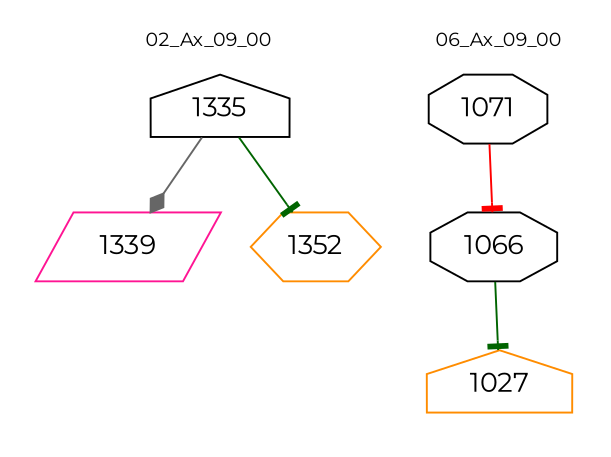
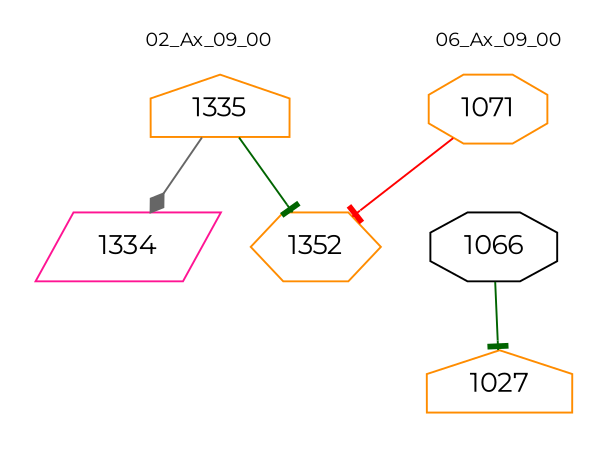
(220, 109) -> (220, 109)
(488, 109) -> (488, 109)
(491, 173) -> (423, 162)
(128, 247) -> (128, 247)
